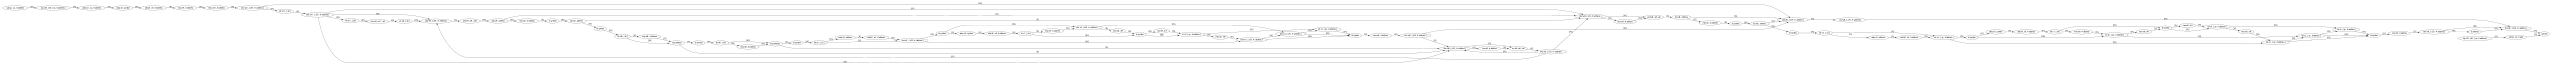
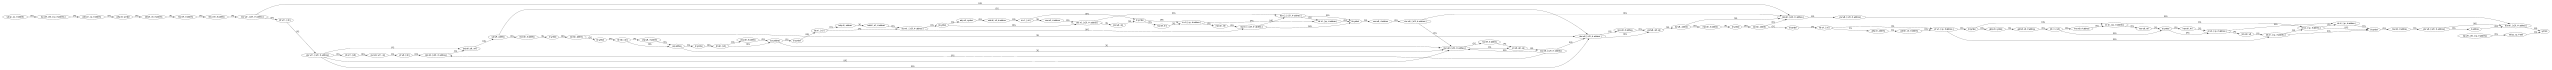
(381, 15) -> (391, 49)
